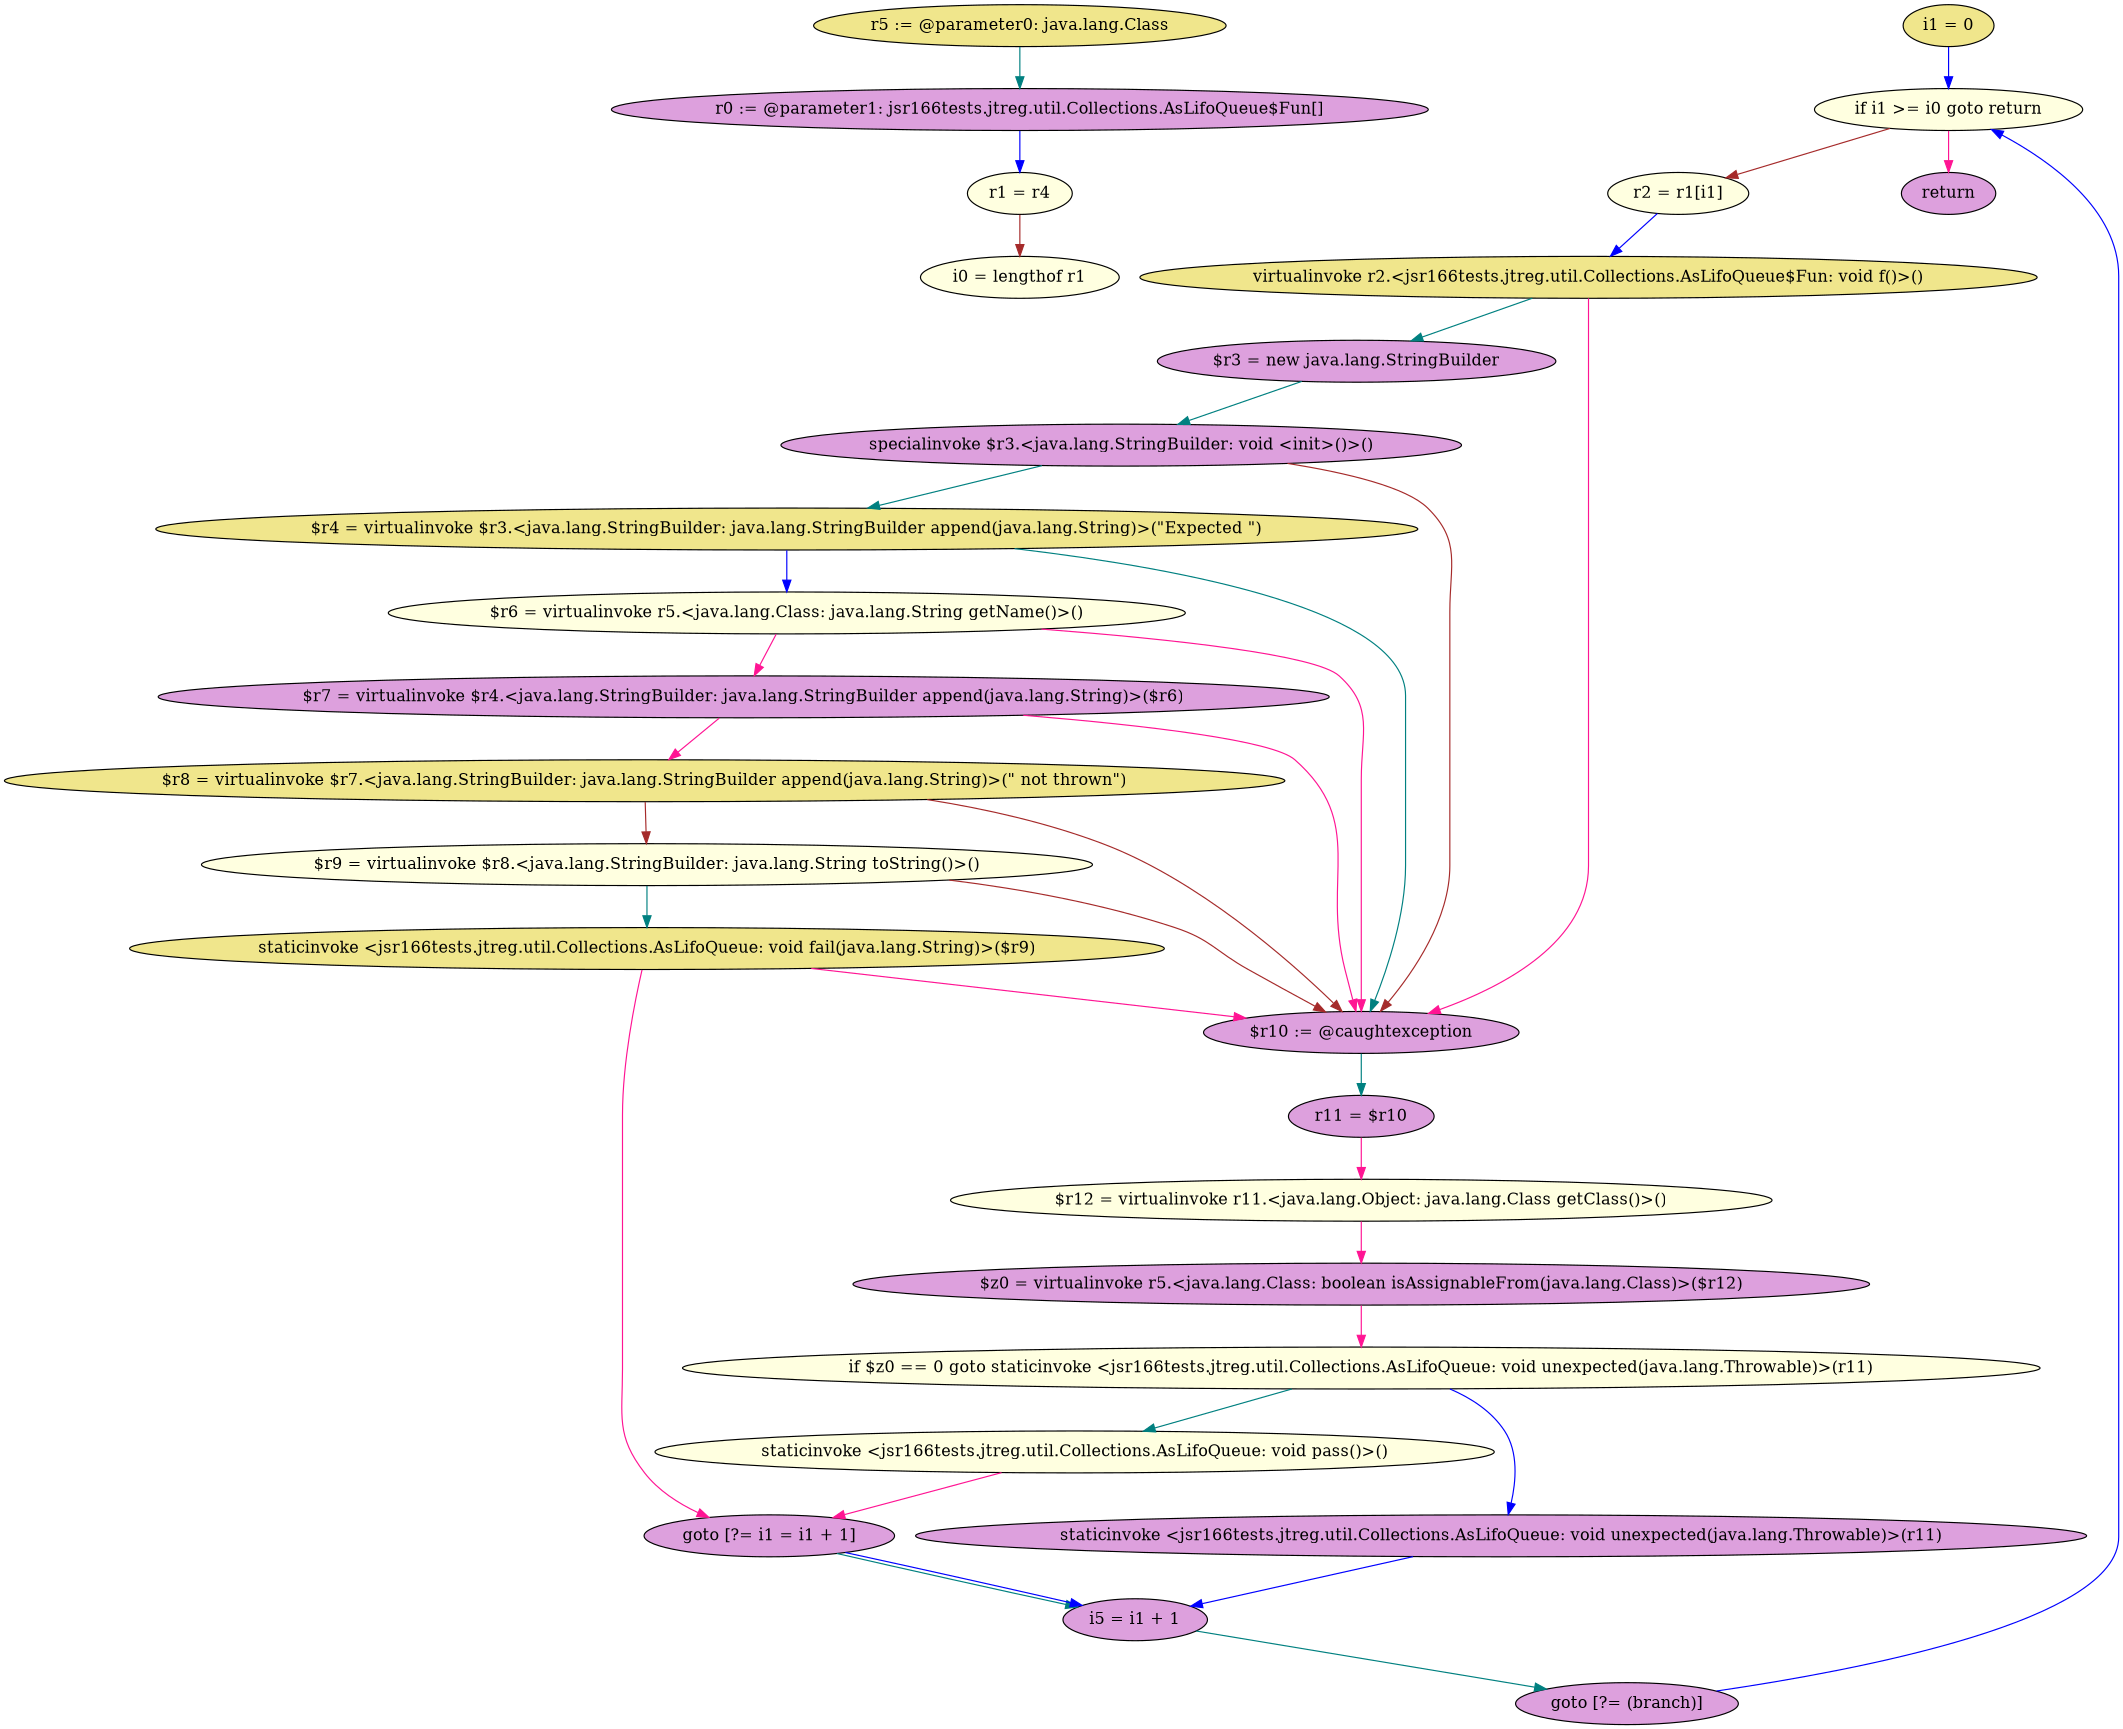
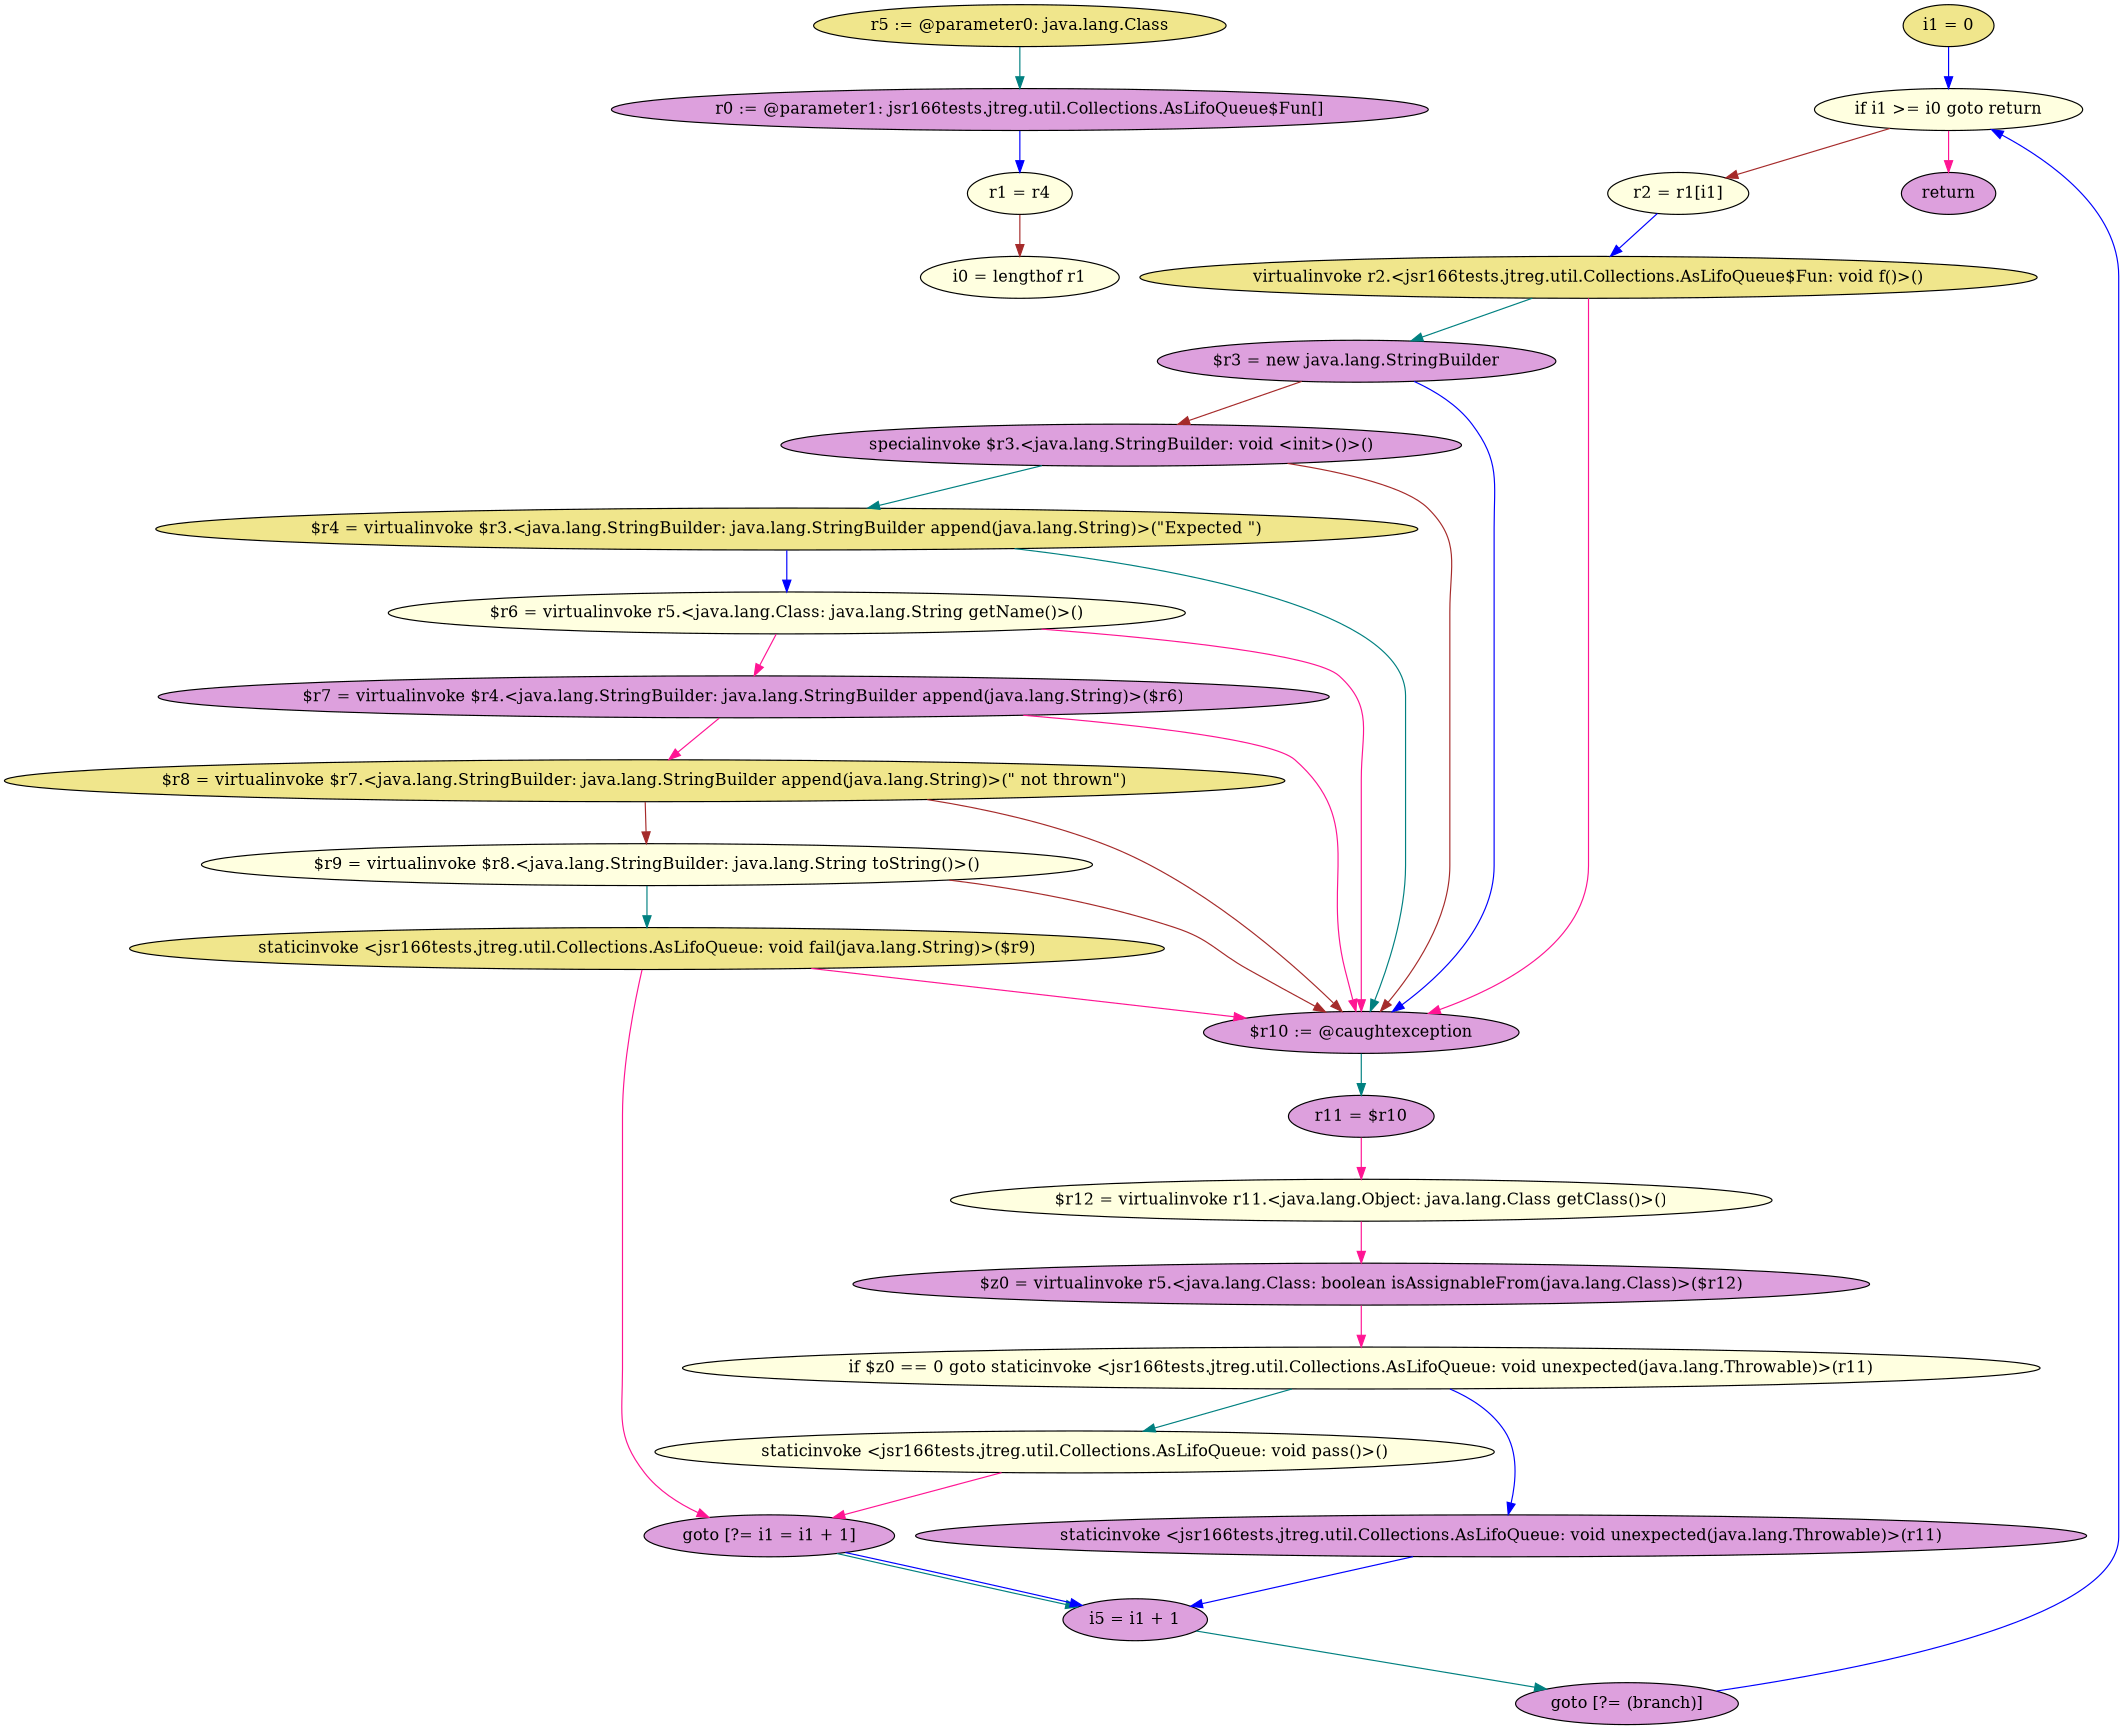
(1245, 401) -> (1245, 401)
none -> (1494, 692)
